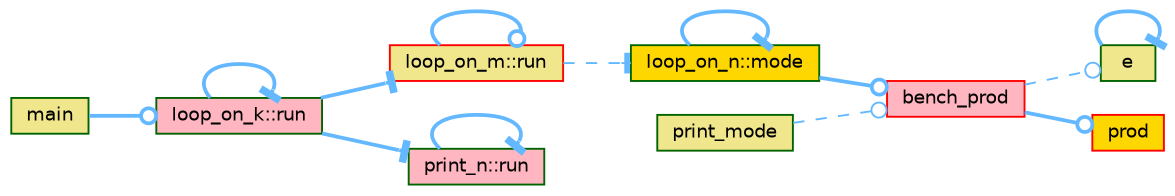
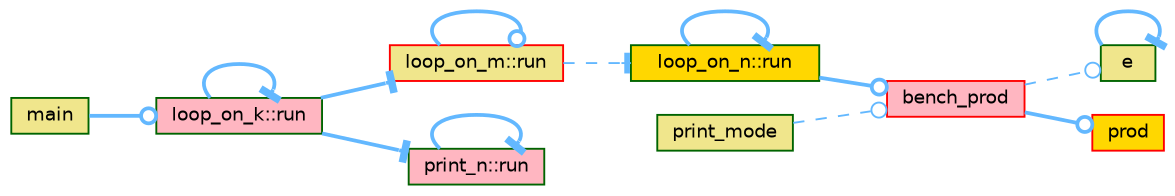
(725, 63) -> (725, 63)
